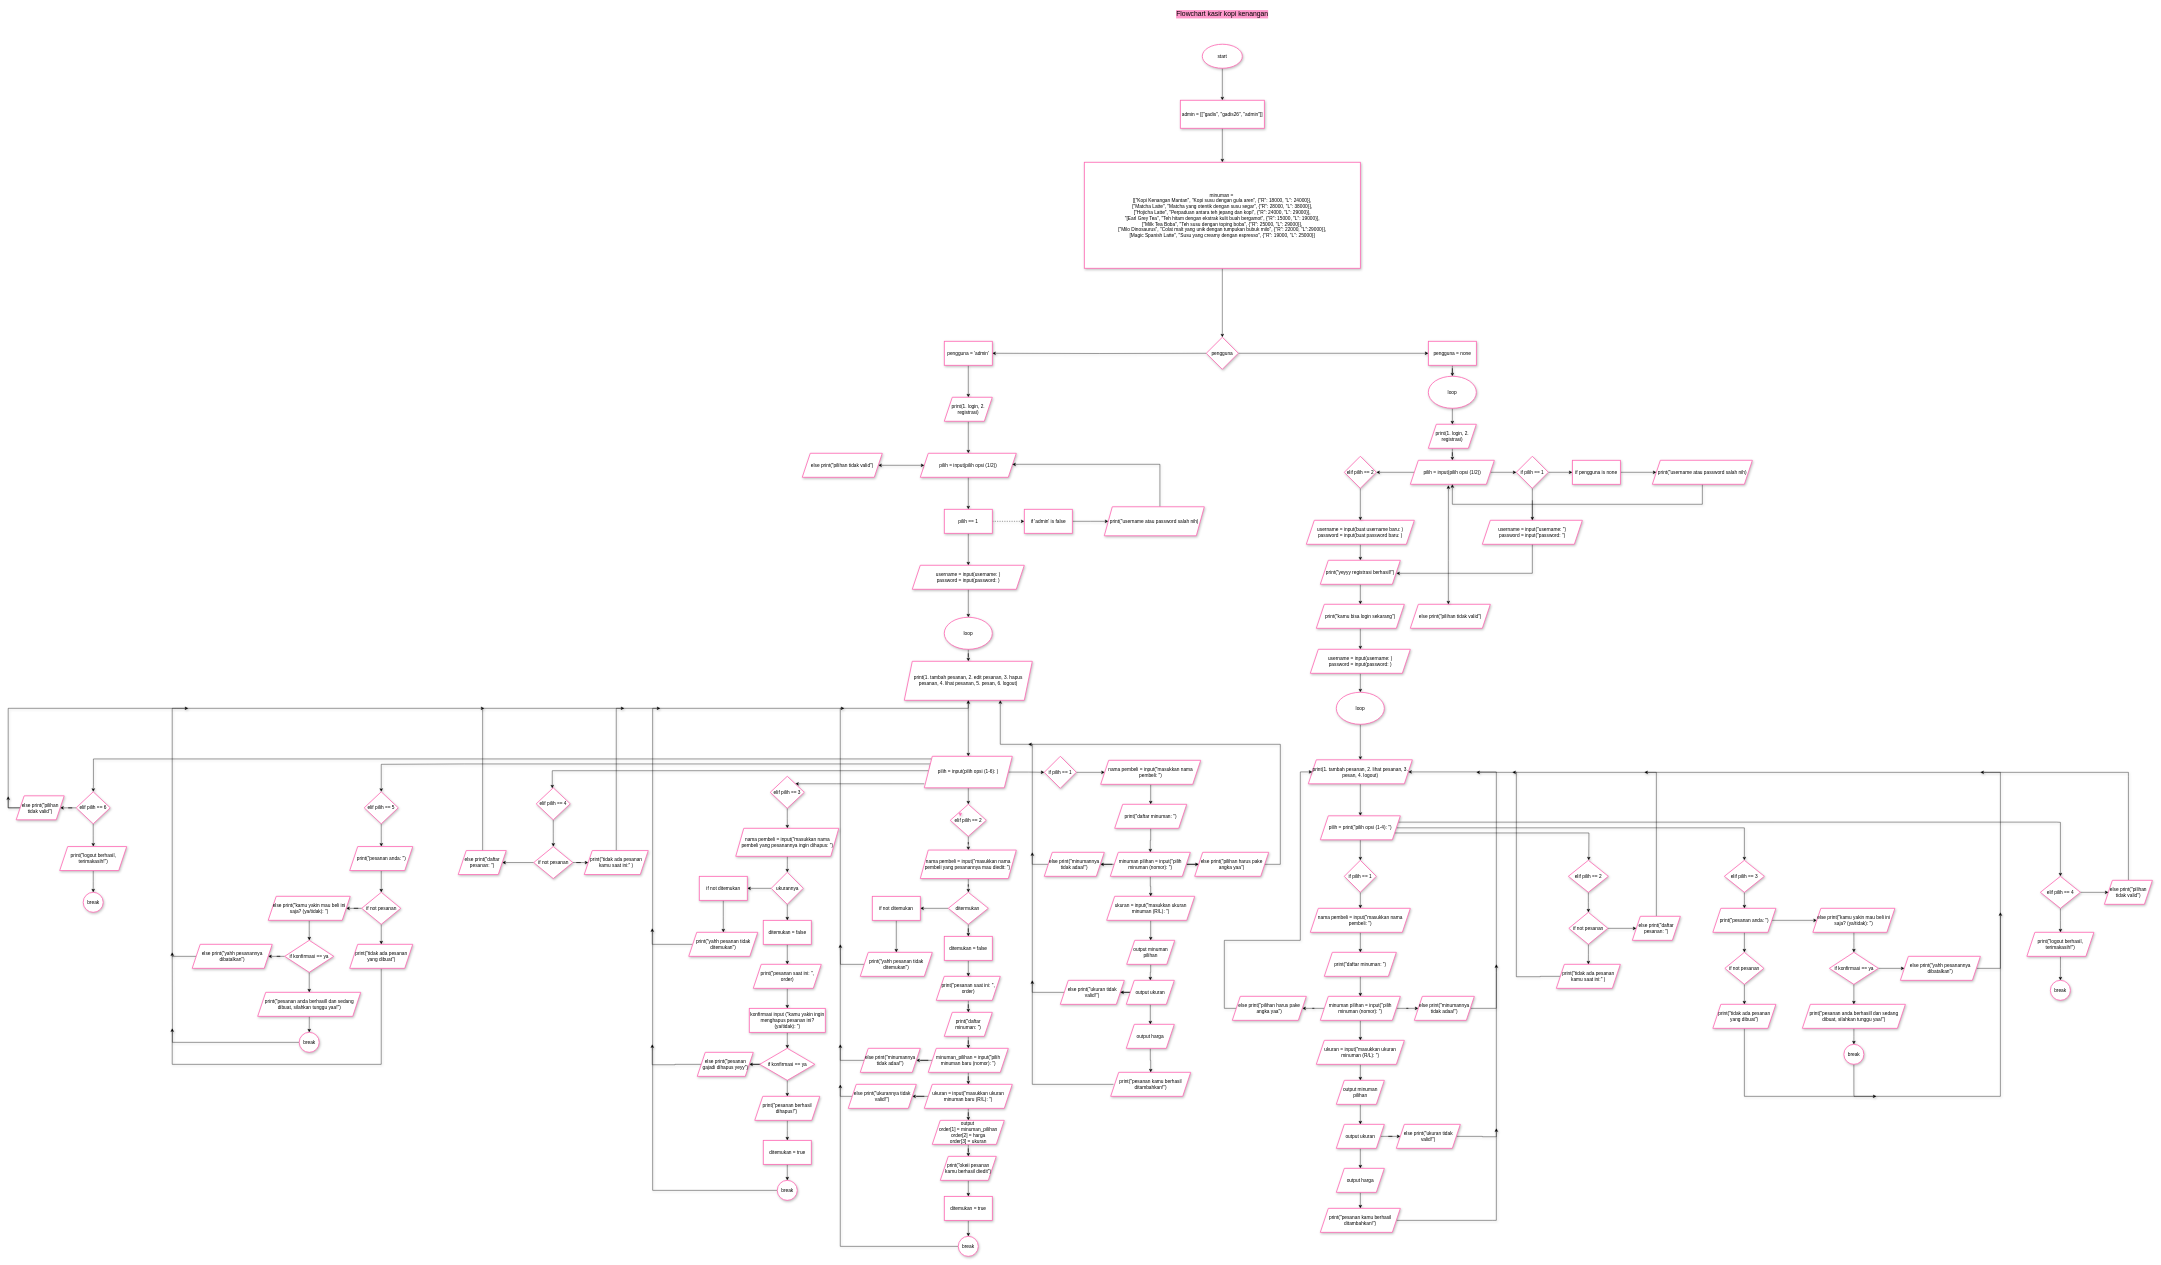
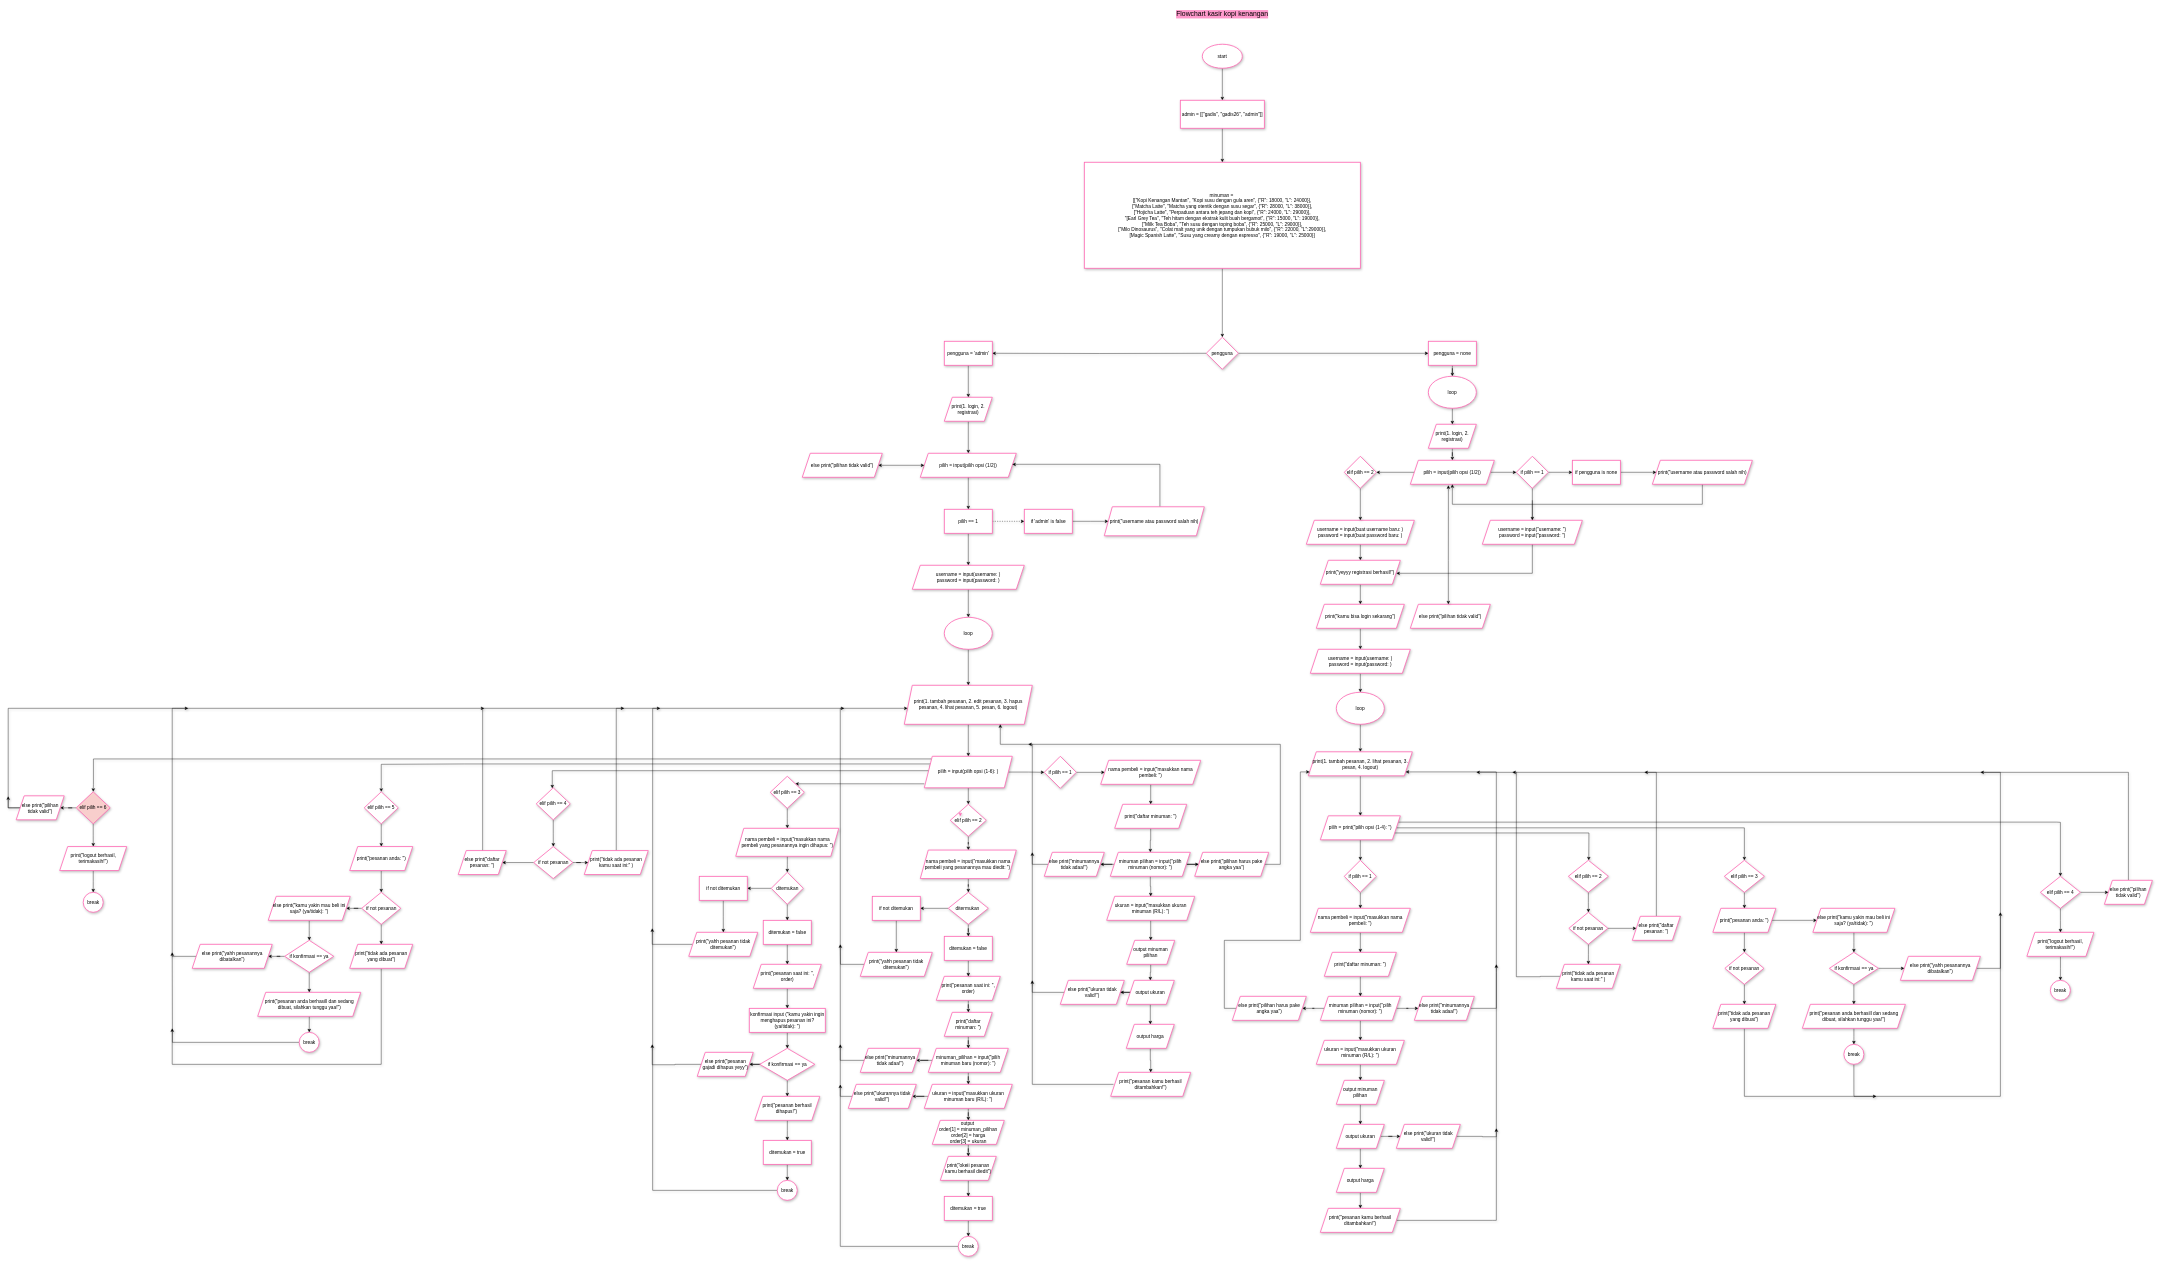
(968, 681) -> (968, 705)
(1360, 772) -> (1360, 764)
(93, 808) -> (93, 808)
(787, 888) -> (787, 888)
